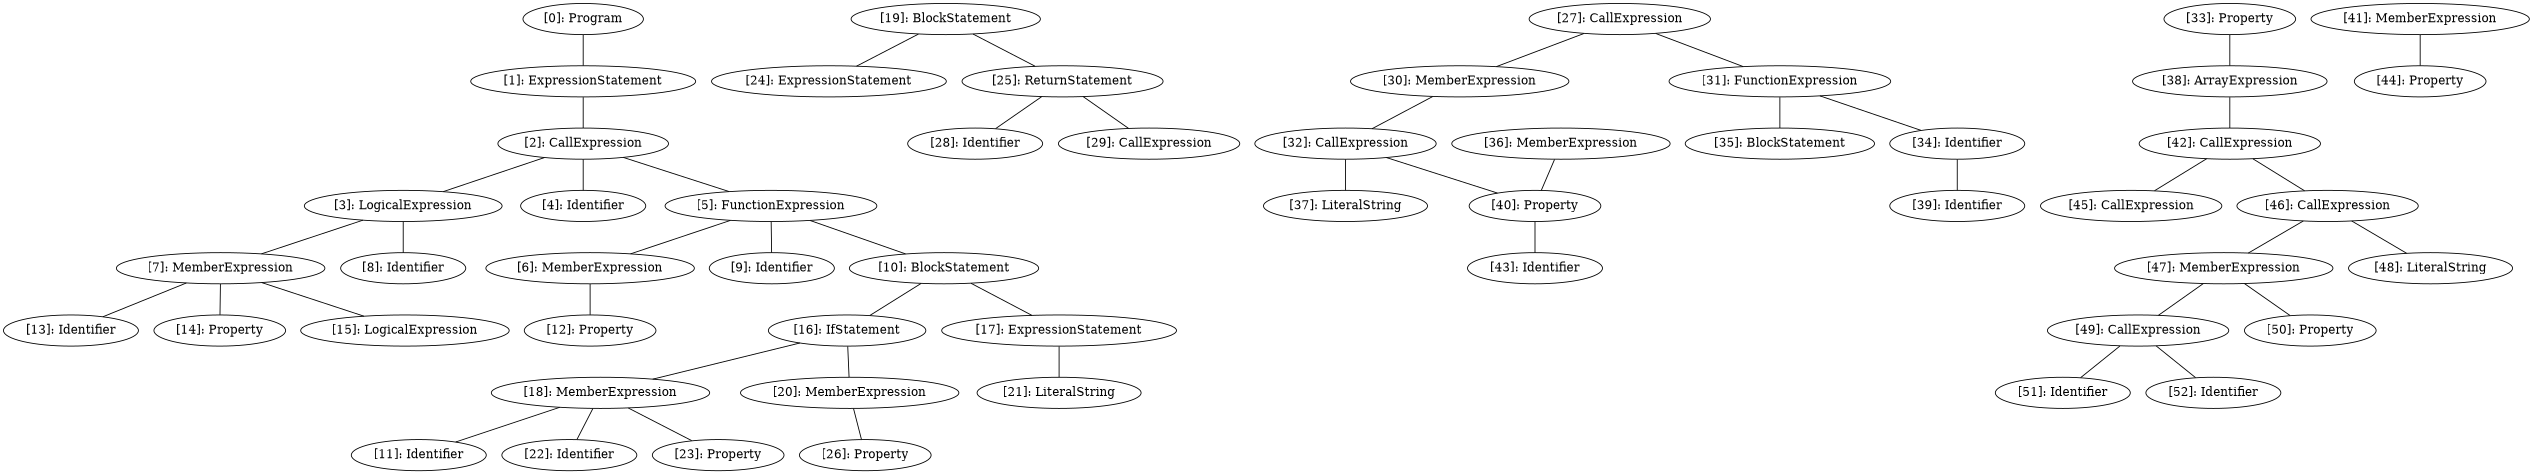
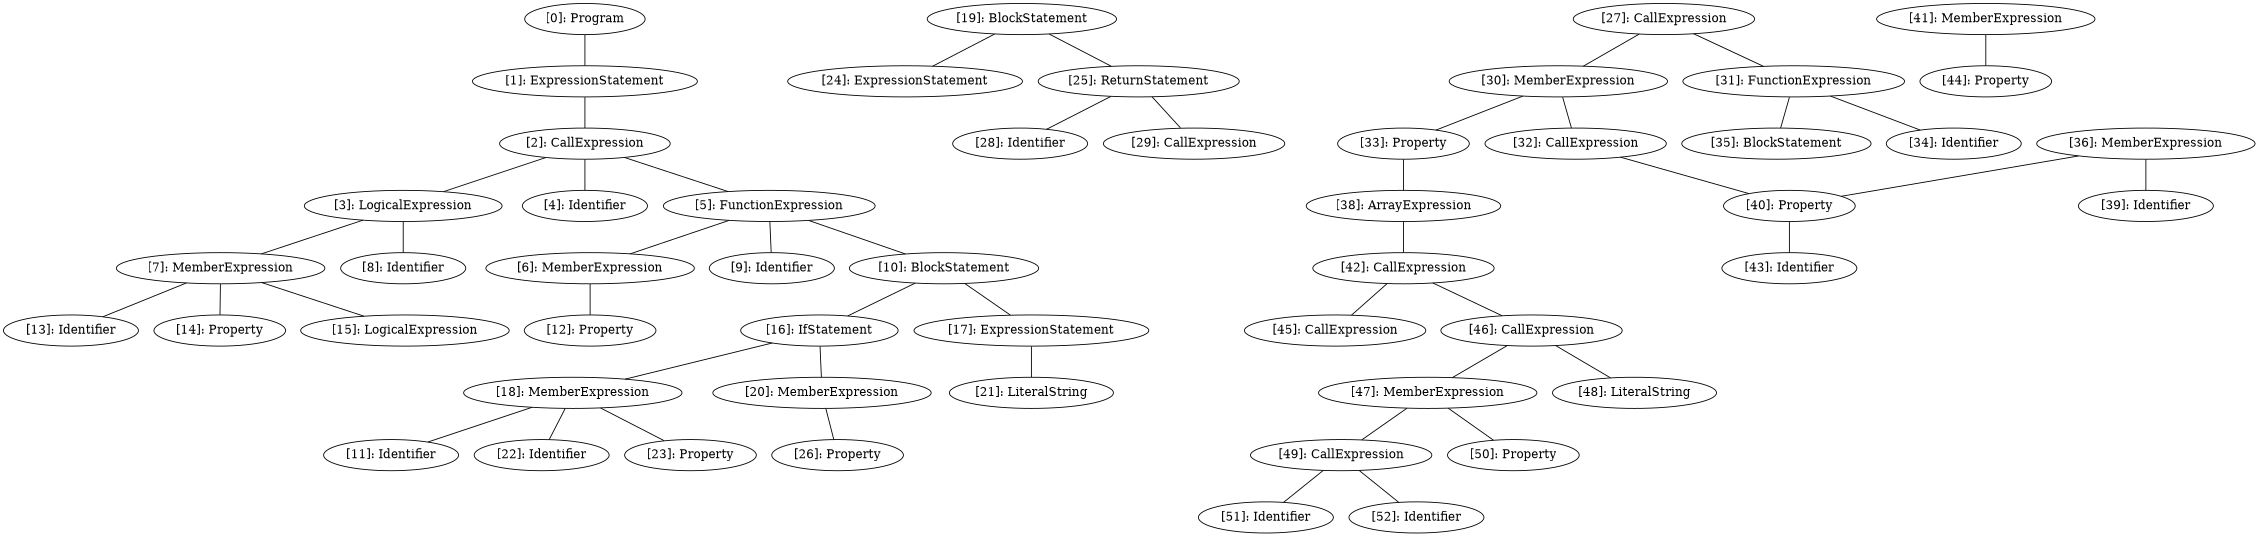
none -> (1479, 113)
(1957, 175) -> (2146, 175)
(1346, 206) -> none
